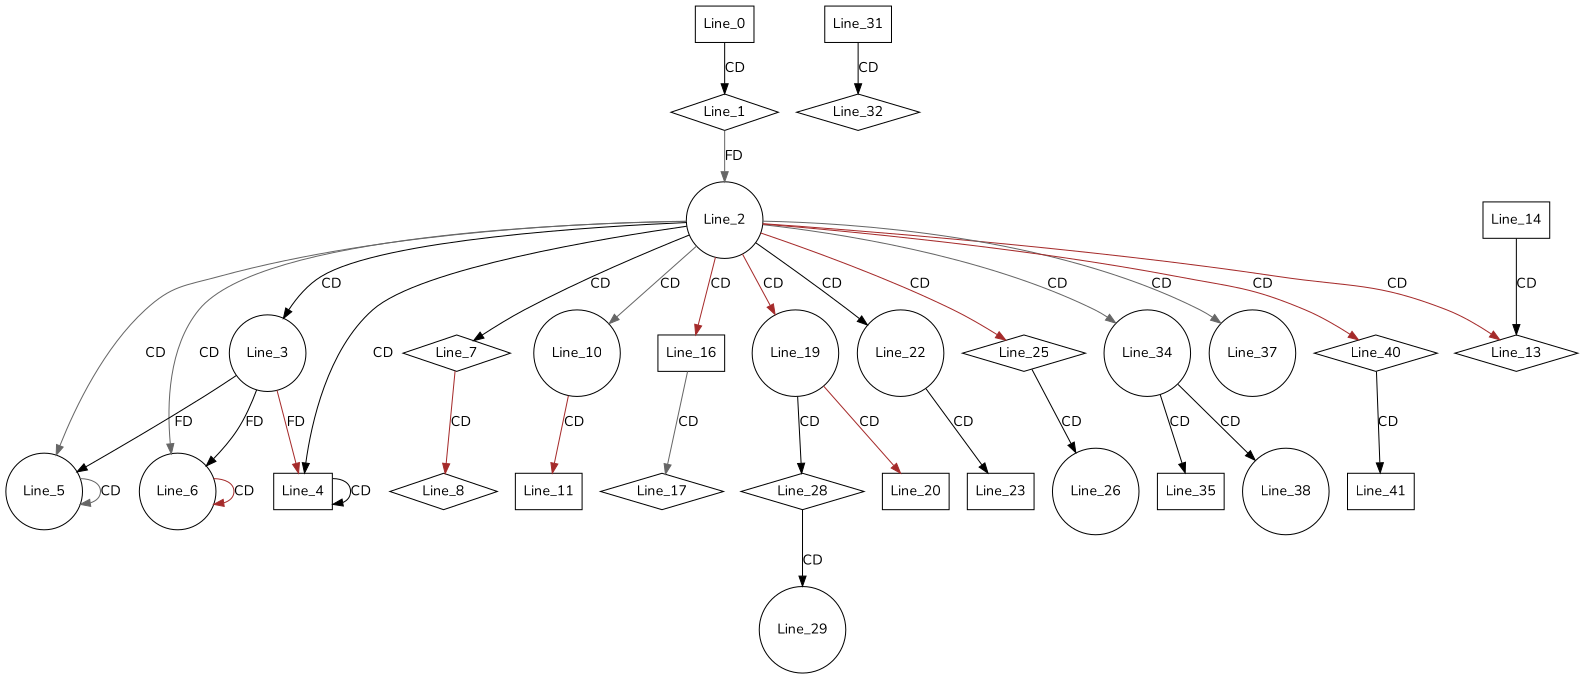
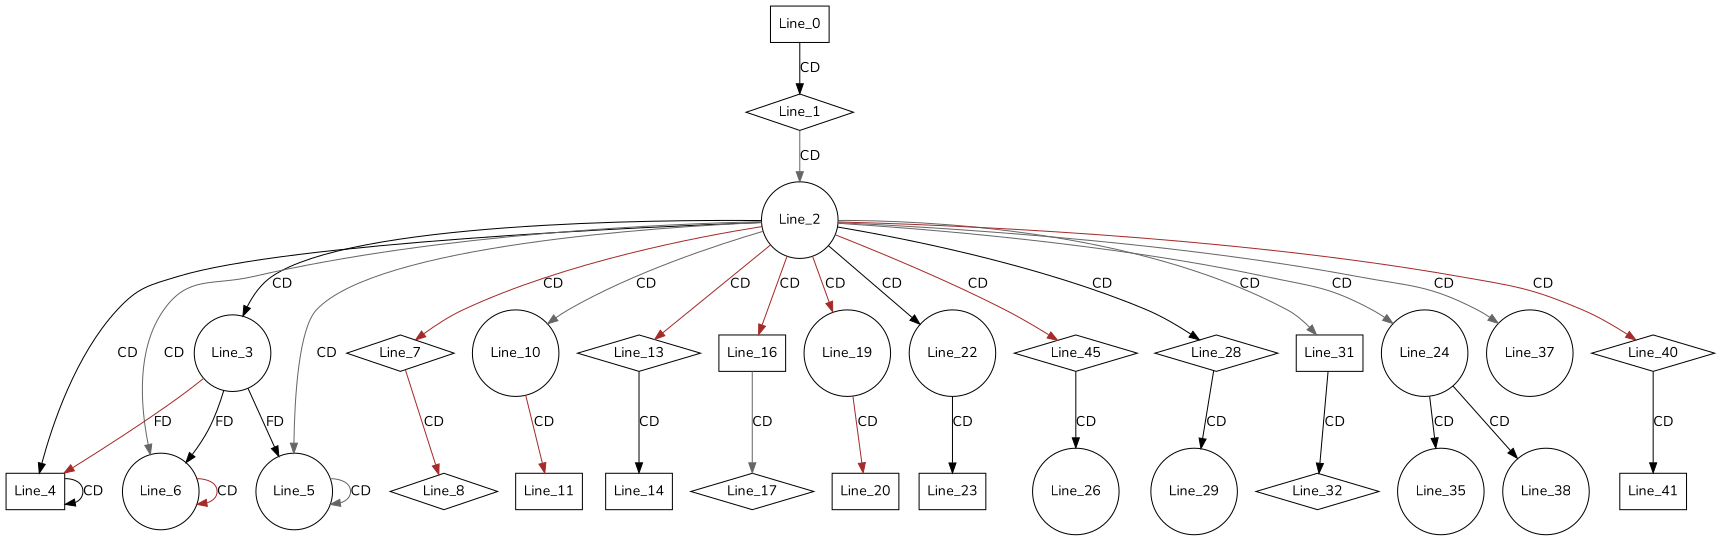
(734, 156) -> (810, 156)
none -> (1189, 270)
(583, 281) -> (588, 265)
(1516, 281) -> (639, 417)
(1024, 353) -> (1076, 353)
(1147, 353) -> (1425, 353)
(799, 430) -> (1019, 267)
(1191, 491) -> (1441, 491)
